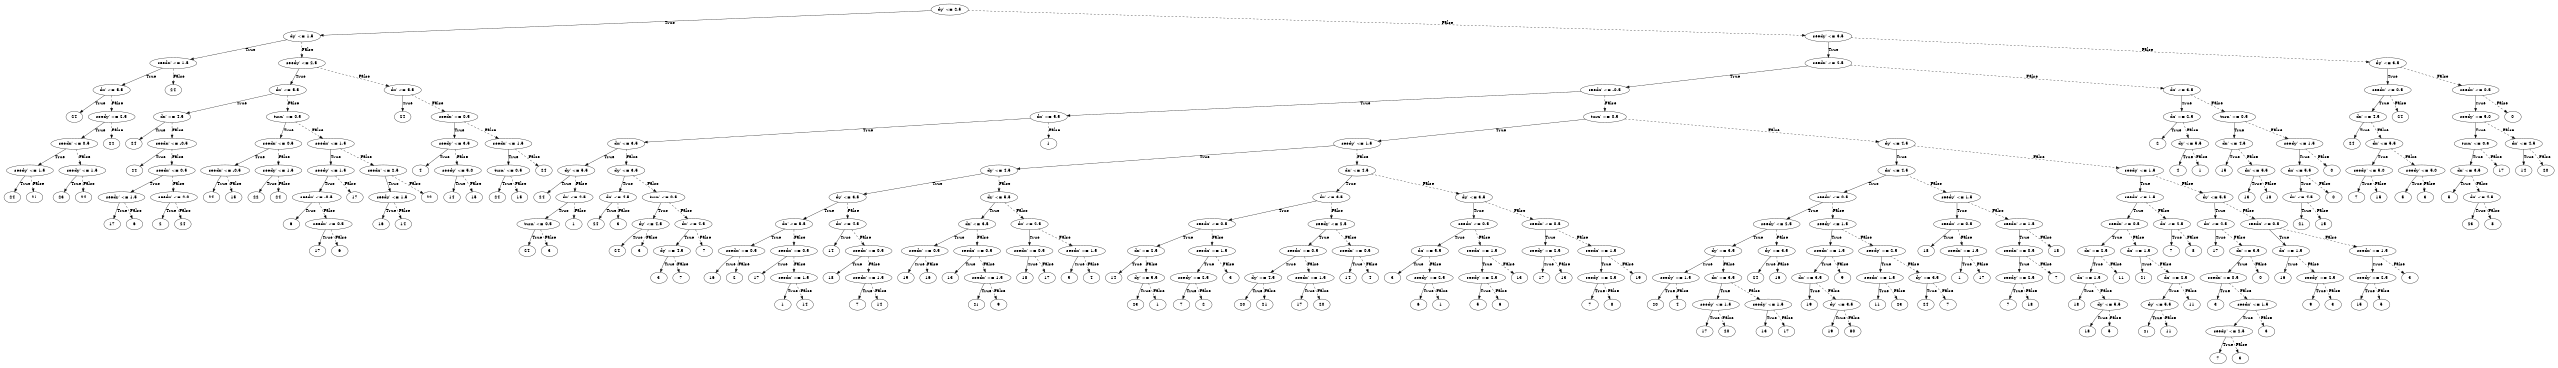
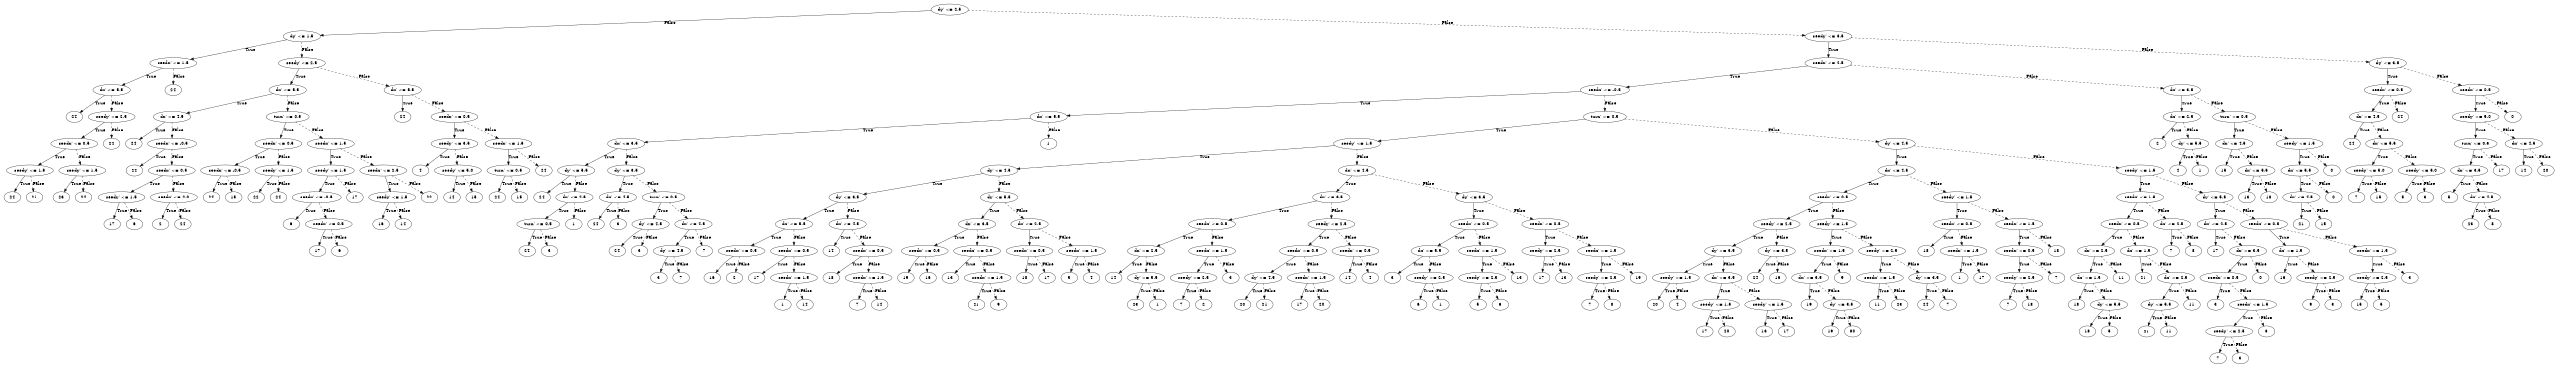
(670, 23) -> (670, 23)
